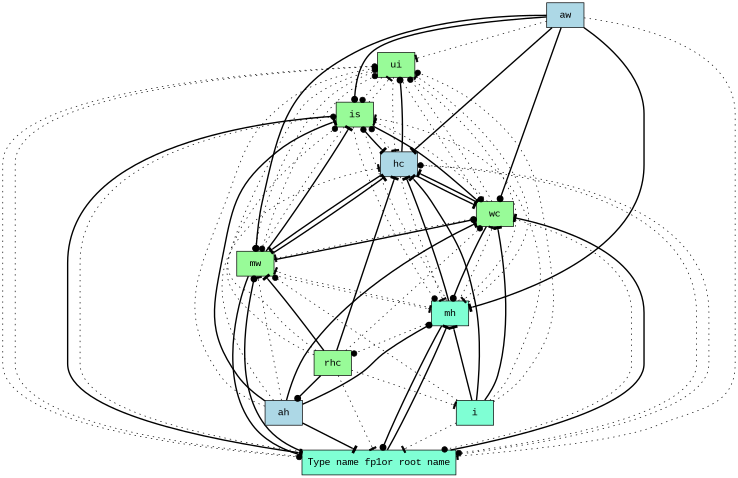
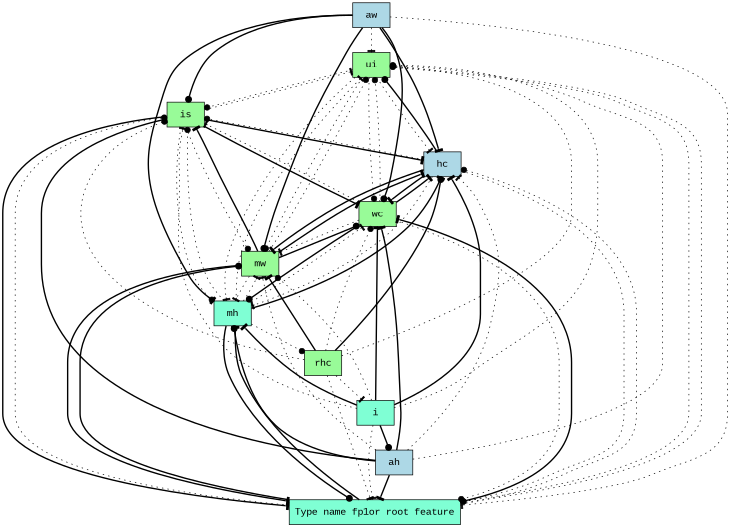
(365, 265) -> (400, 273)
(310, 386) -> (384, 435)
(379, 462) -> (375, 512)
